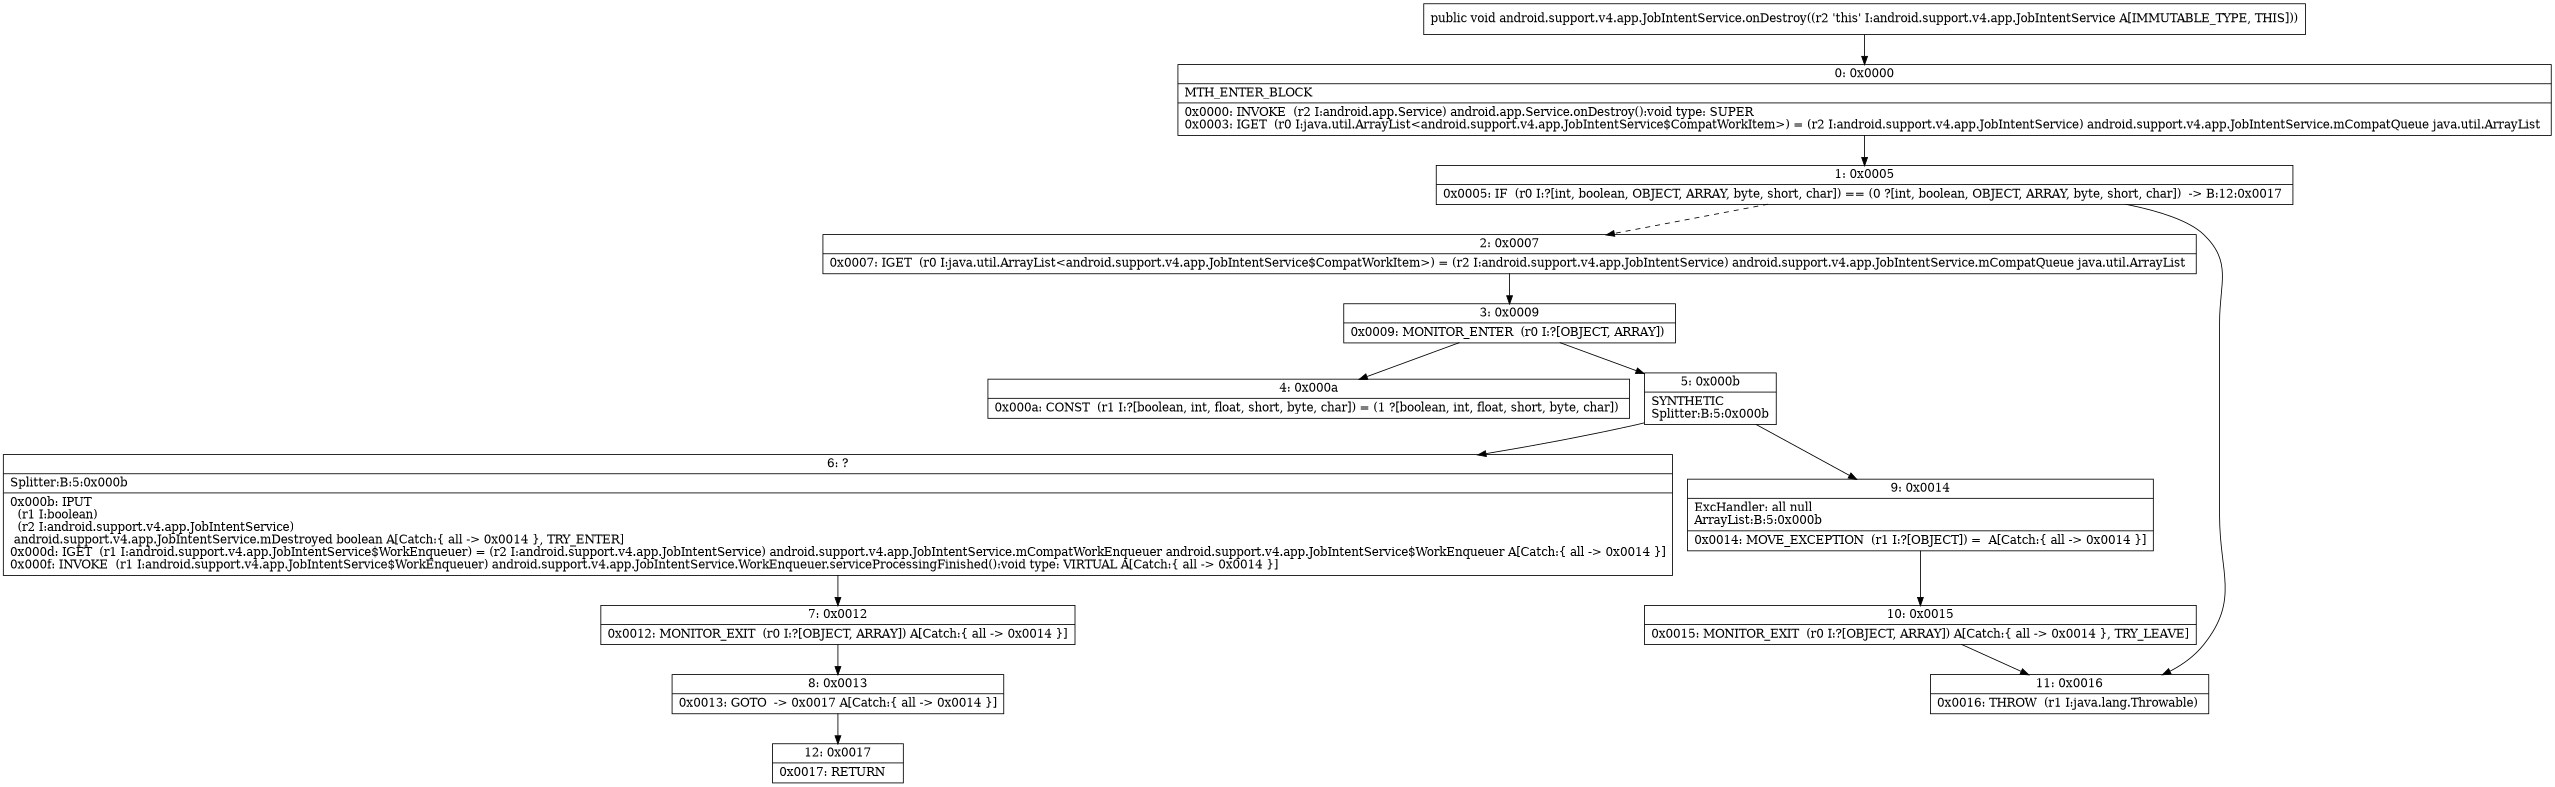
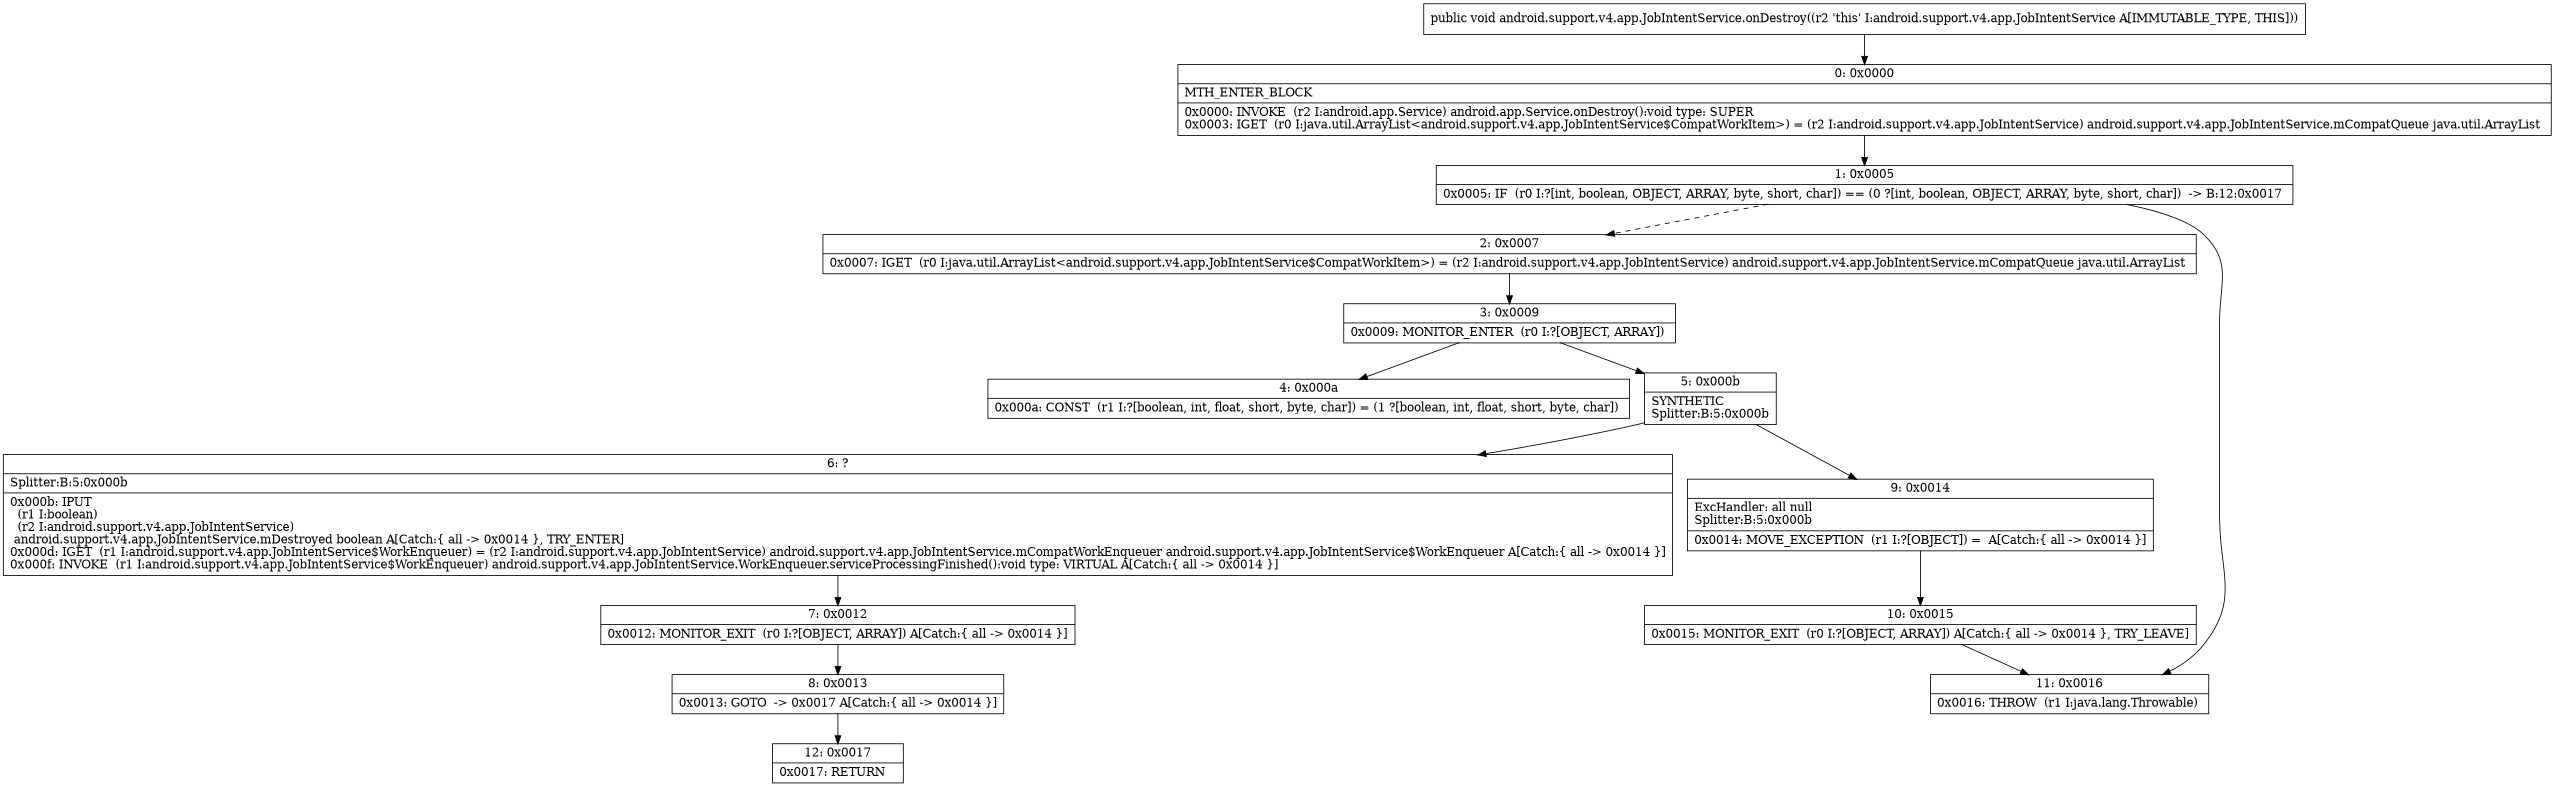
(1758, 520) -> (1753, 520)
